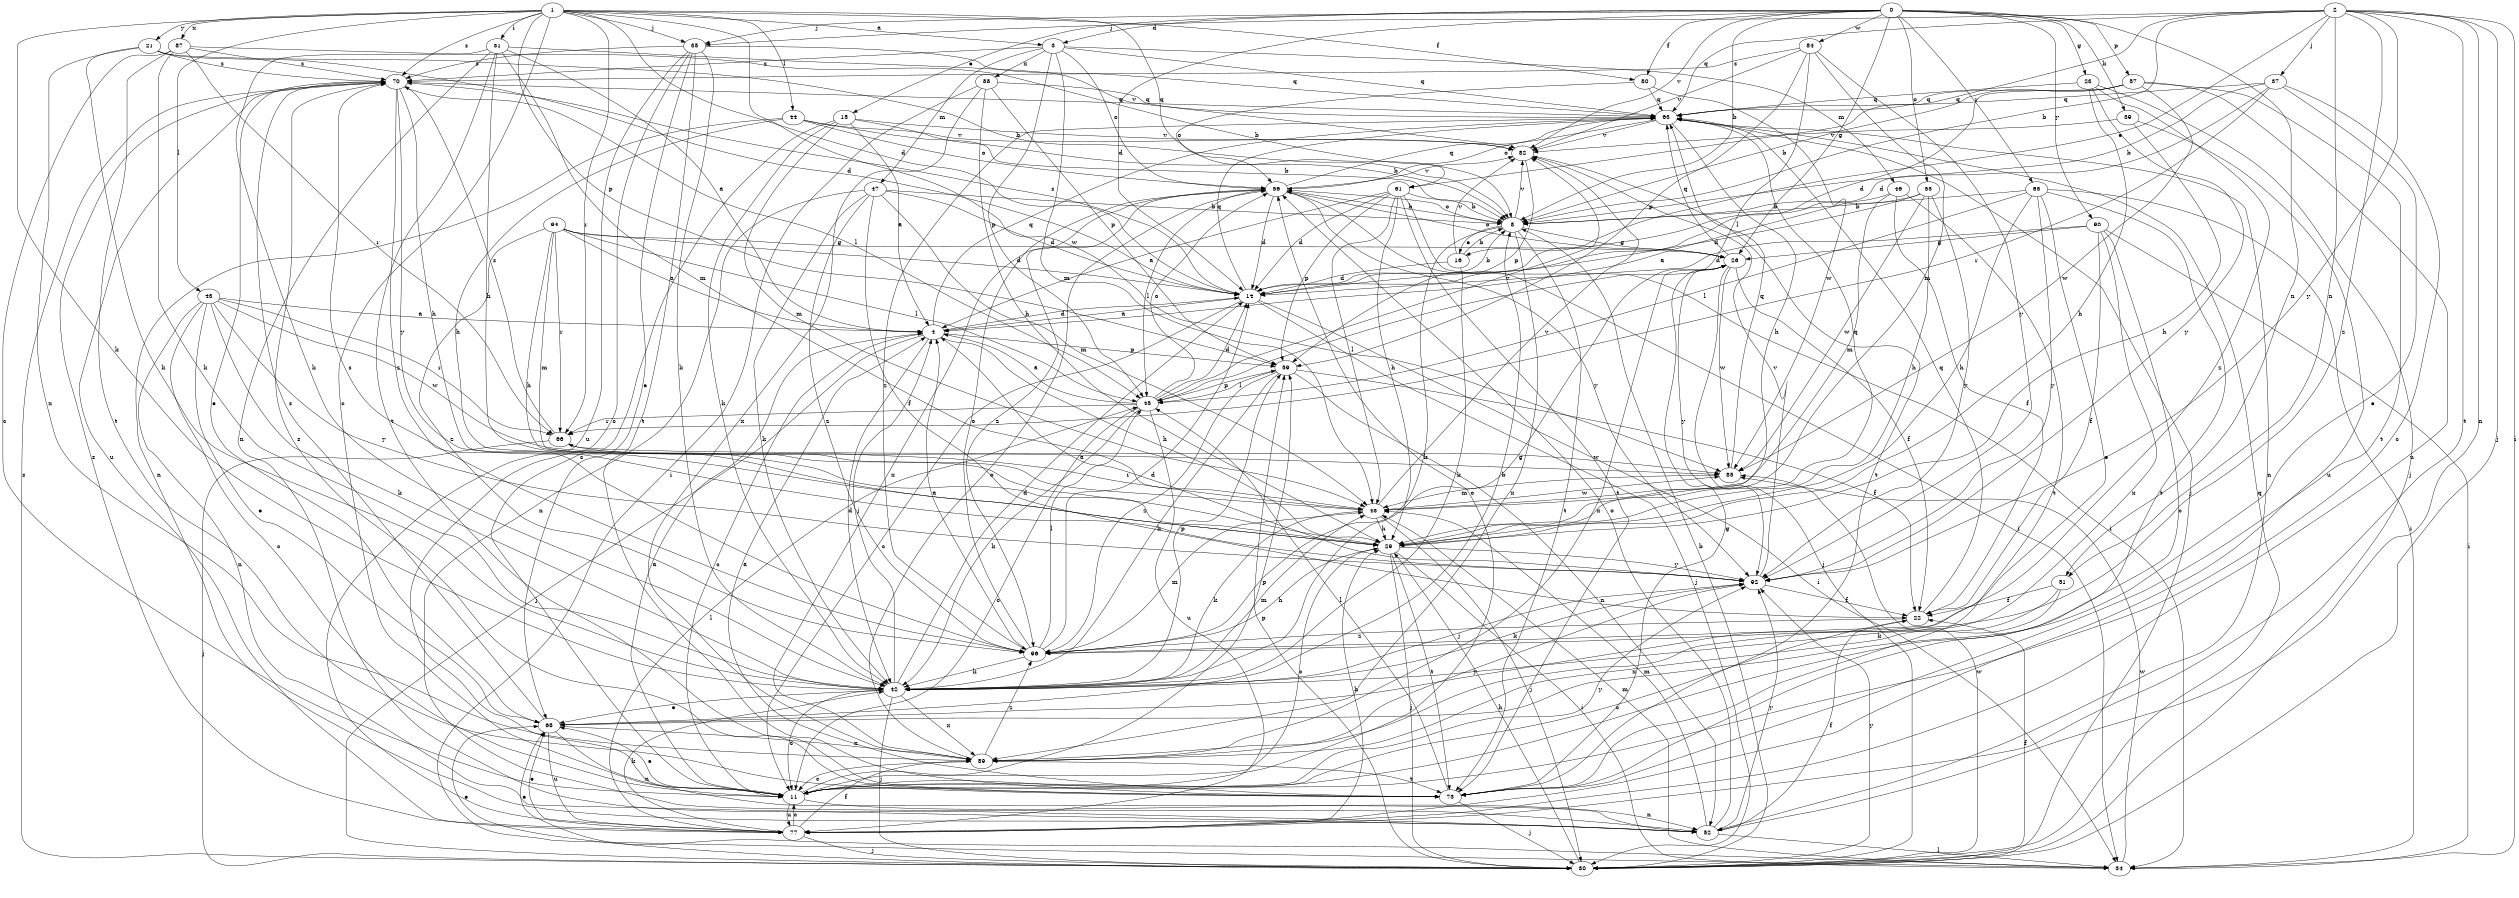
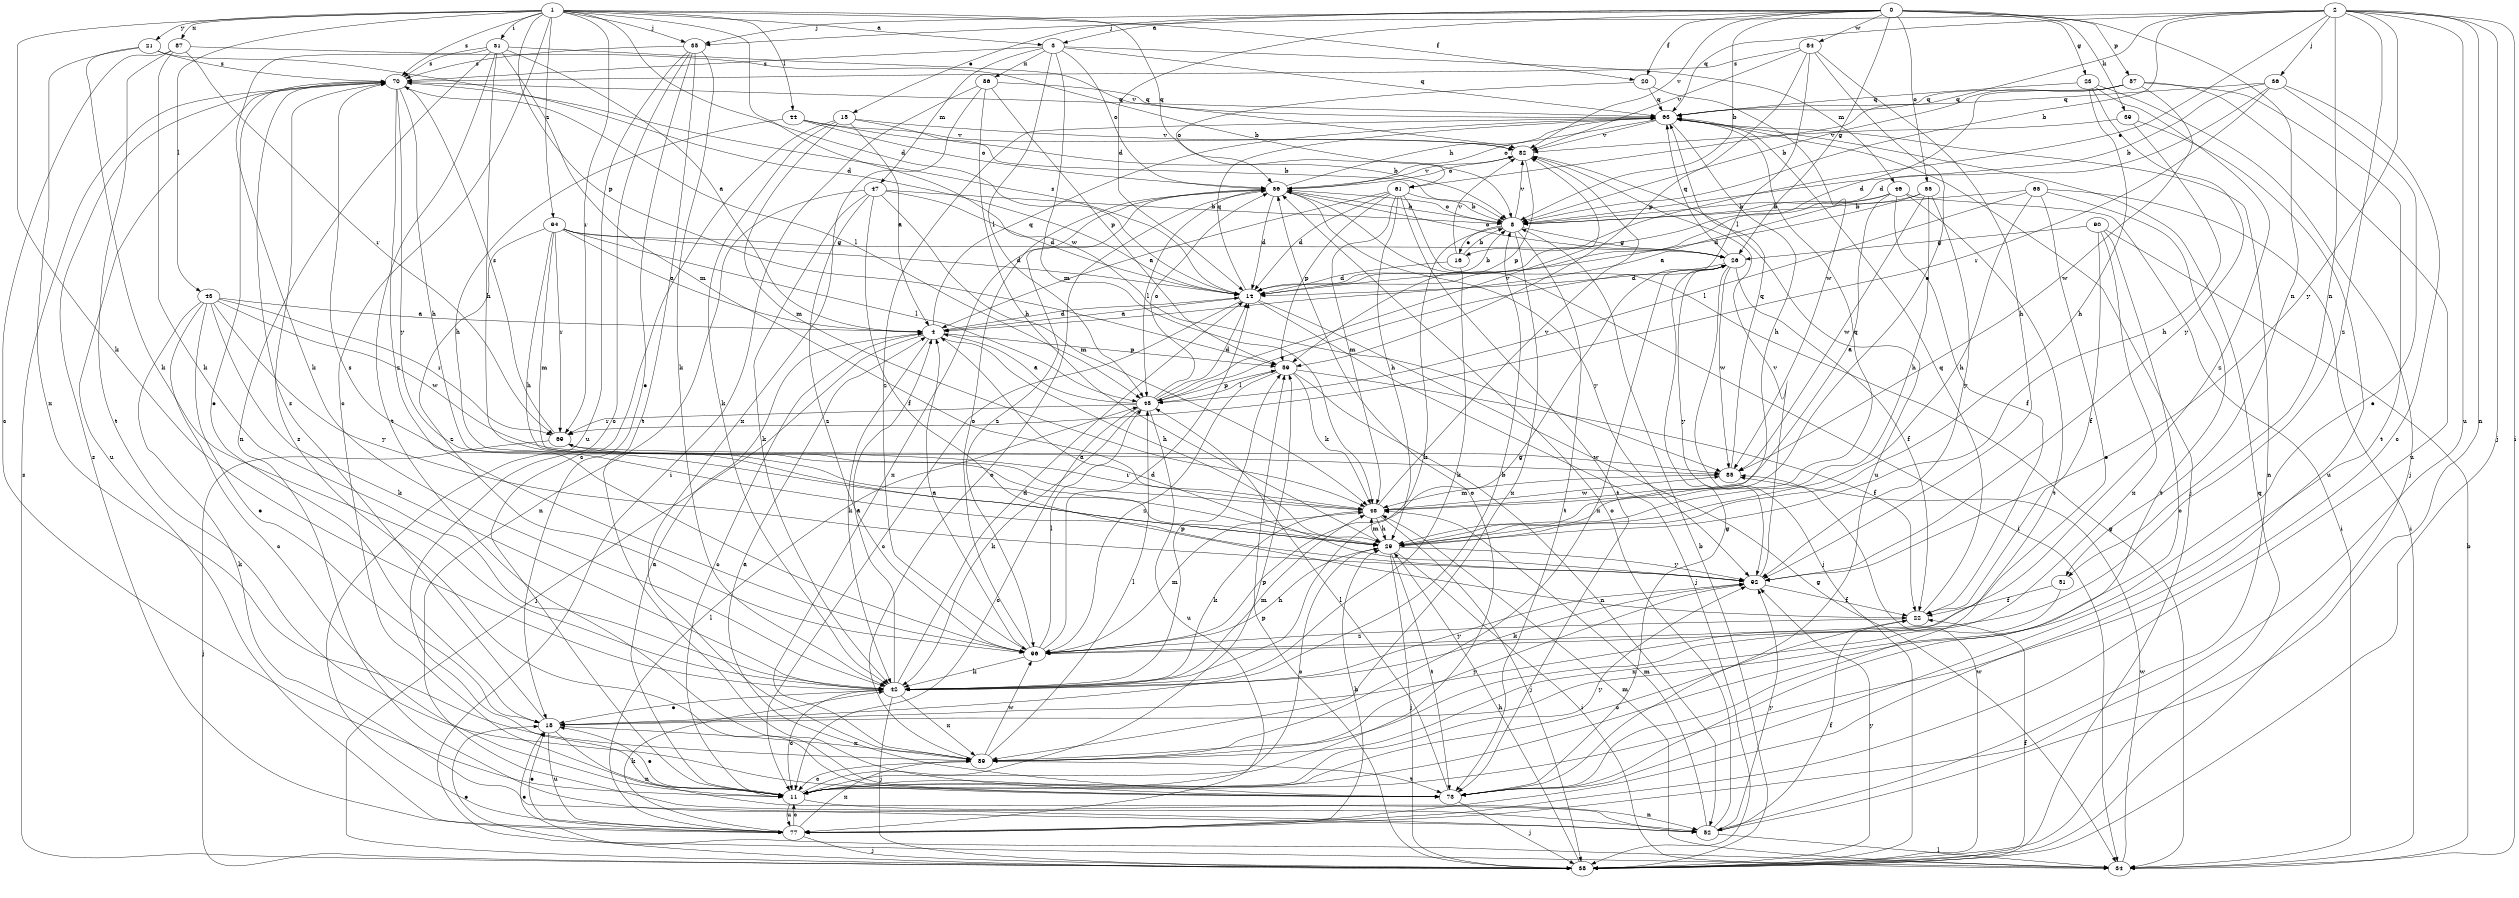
(1155, 28) -> (1155, 28)
(2056, 53) -> none
(286, 64) -> (439, 57)
(1178, 80) -> none
(987, 82) -> (987, 82)
(1645, 82) -> (1645, 82)
(2276, 82) -> (2276, 82)
(1962, 85) -> none
(841, 91) -> (1709, 207)
none -> (546, 106)
(1452, 153) -> (1452, 153)
none -> (1420, 176)
(994, 225) -> (994, 225)
(1697, 262) -> (1518, 285)
(1927, 279) -> (1927, 279)
(2022, 314) -> (2022, 314)
(1353, 350) -> (1353, 350)
(1850, 350) -> (1850, 350)
(2465, 422) -> (2465, 422)
(560, 439) -> (560, 439)
(2011, 456) -> none
(1877, 475) -> (1877, 475)
none -> (2327, 494)
(850, 511) -> (850, 511)
(859, 511) -> (859, 511)
(2111, 529) -> (2111, 529)
none -> (1373, 533)
(2469, 547) -> (2469, 547)
(240, 565) -> (240, 565)
(1123, 578) -> (1322, 444)
(1819, 583) -> (1819, 583)
none -> (1117, 607)
(1459, 636) -> (1459, 636)
(1490, 670) -> none
(1011, 708) -> (1011, 708)
(549, 726) -> (549, 726)
(436, 774) -> none
(846, 797) -> (846, 797)
(1582, 869) -> (1582, 869)
